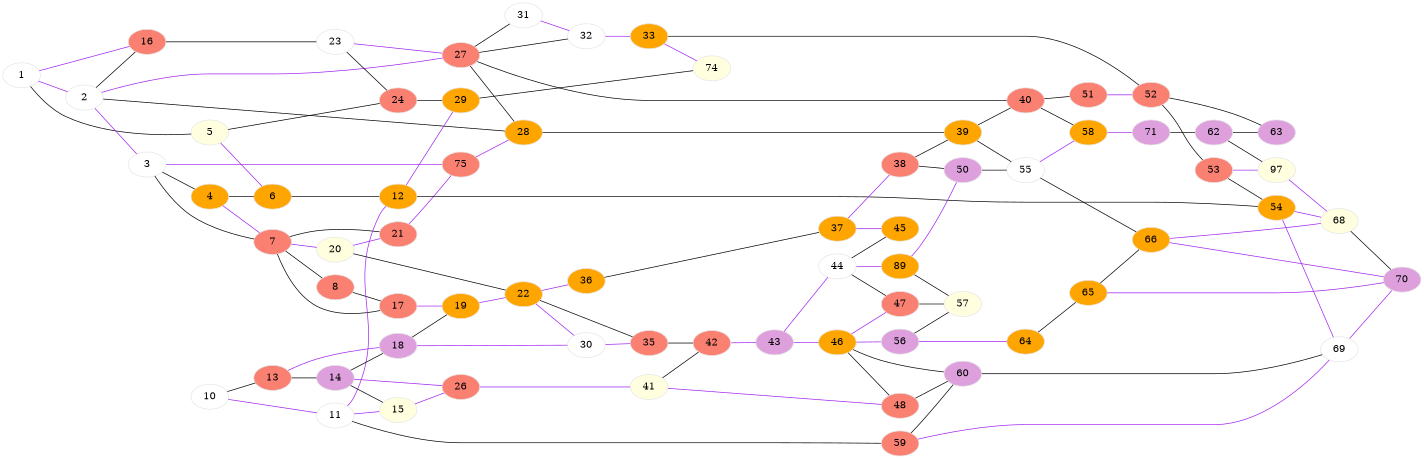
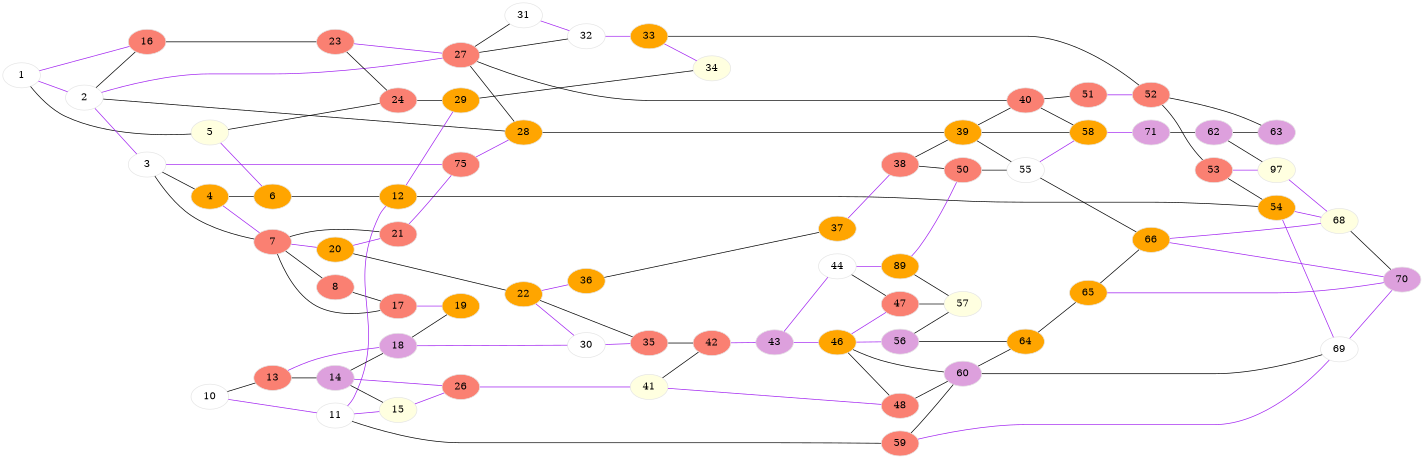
(335, 42) -> (335, 42)
(712, 68) -> (712, 68)
none -> (1026, 132)
(963, 170) -> (963, 170)
(900, 229) -> none
(335, 250) -> (335, 250)
(492, 300) -> none
(963, 342) -> (963, 342)
none -> (994, 358)
